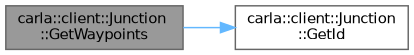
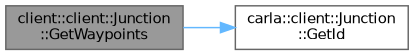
(94, 28) -> (94, 28)
